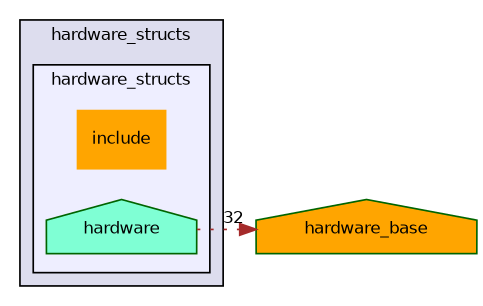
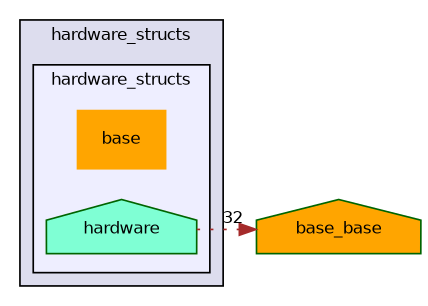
(122, 140) -> (122, 140)
(366, 229) -> (339, 229)
